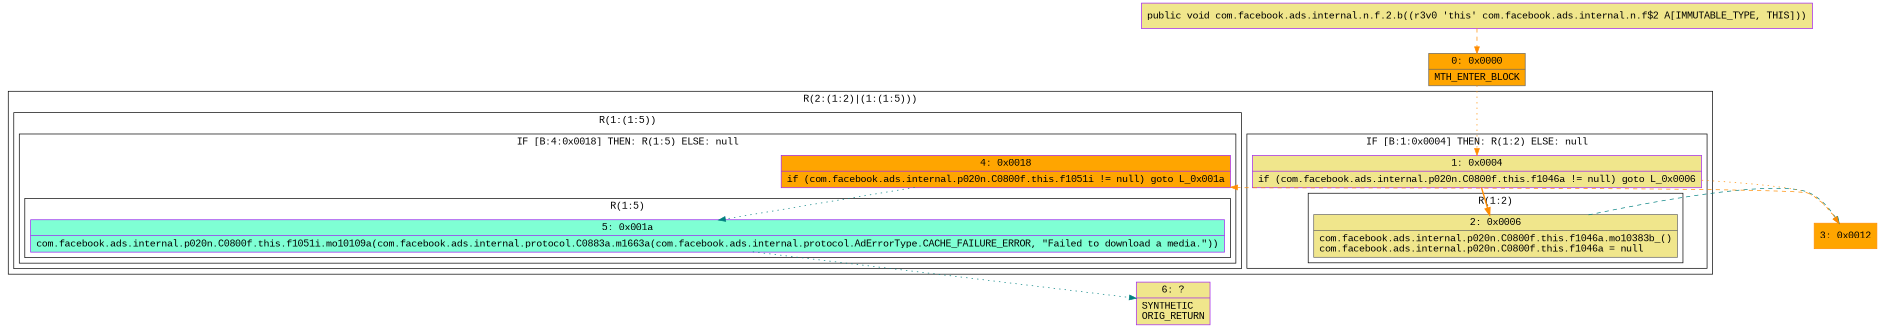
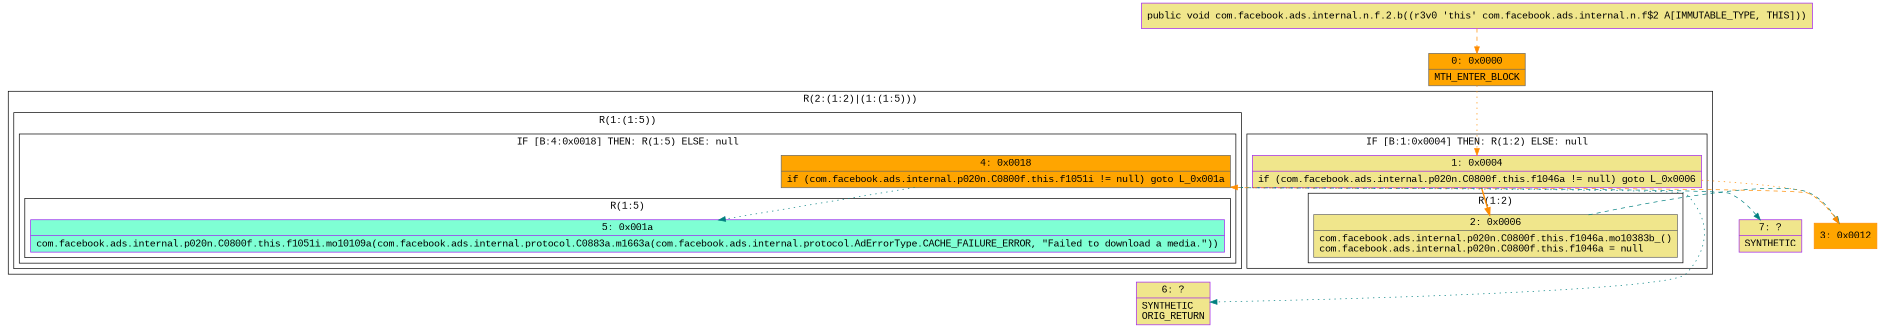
(1006, 172) -> (1006, 172)
none -> (1770, 236)
(979, 279) -> (1701, 216)
